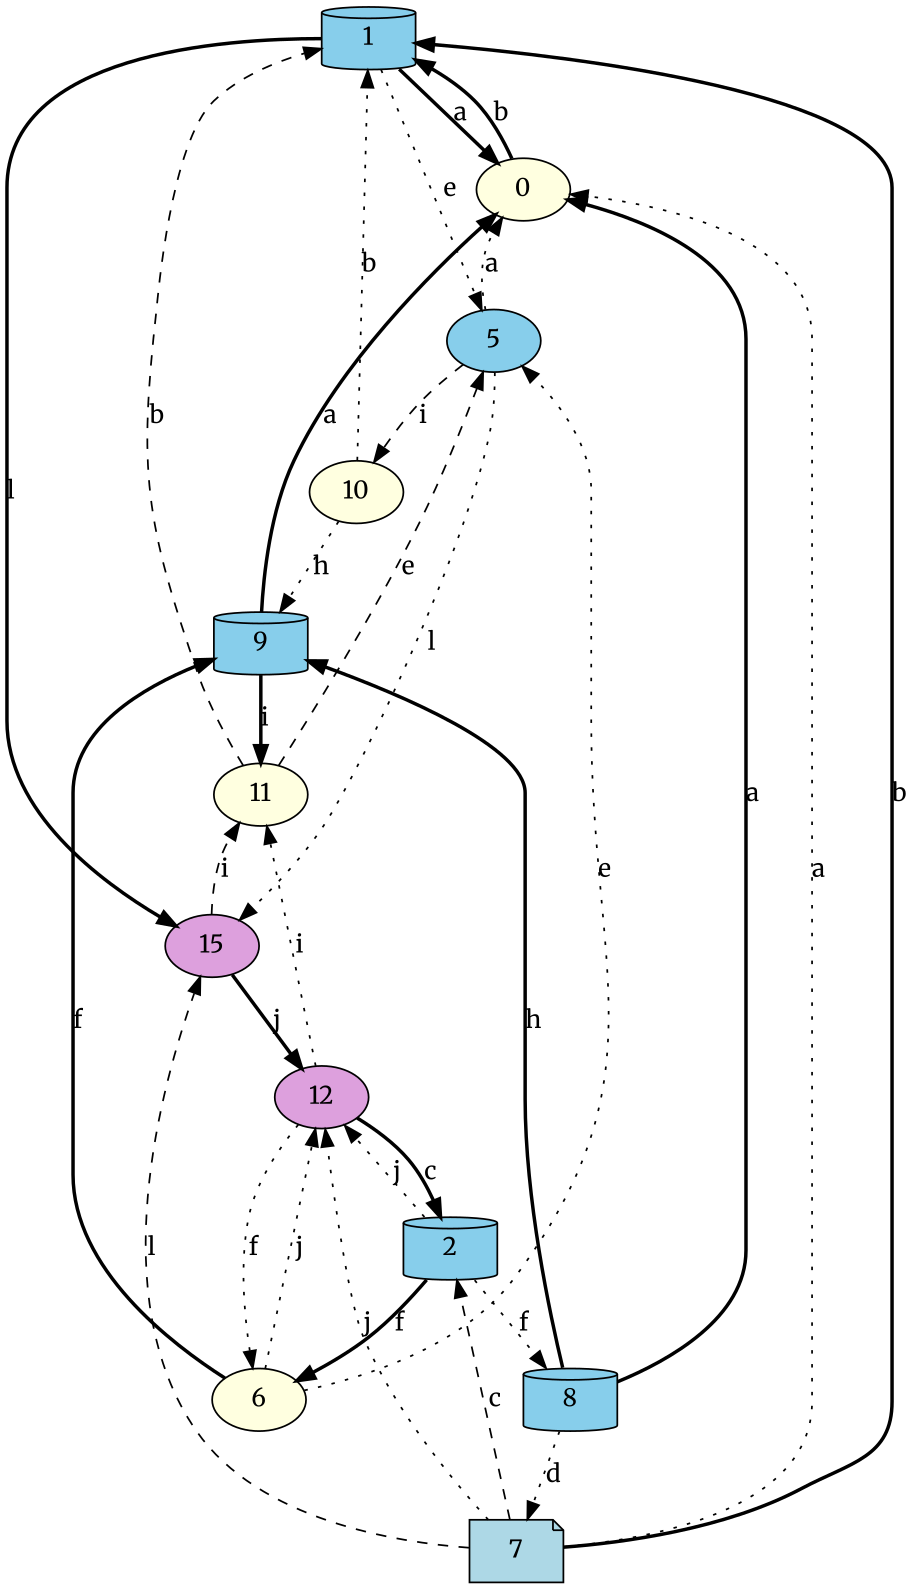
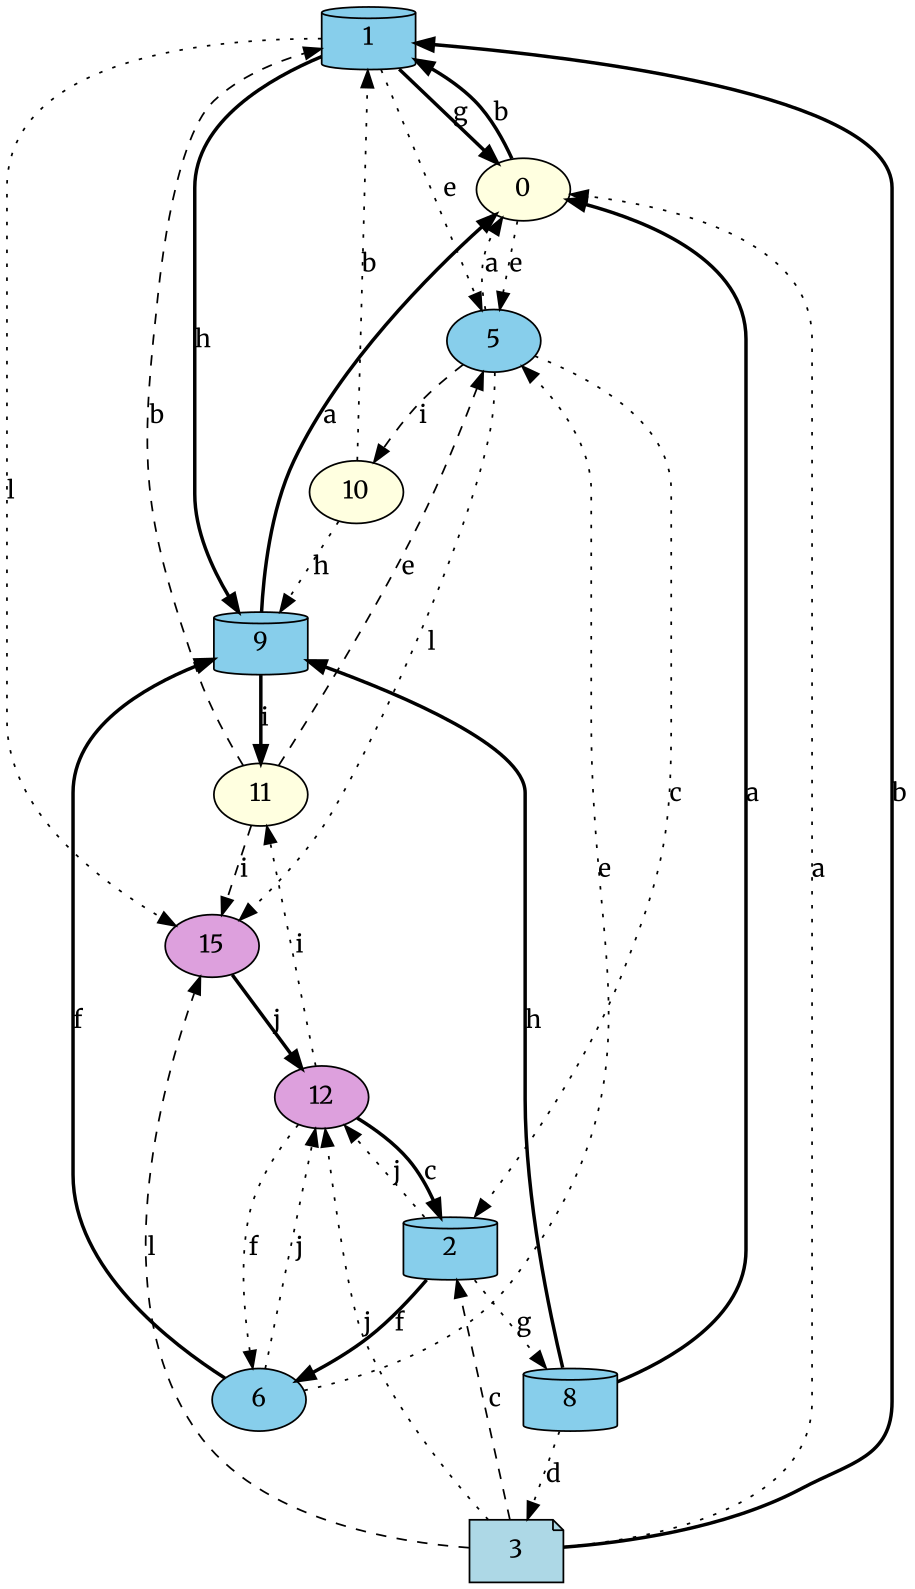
(461, 114) -> (461, 114)
none -> (510, 257)
none -> (195, 299)
(7, 393) -> (7, 393)
none -> (671, 768)
(216, 875) -> (239, 862)
(524, 1324) -> (524, 1324)
(259, 1400) -> (259, 1400)
(516, 1551) -> (516, 1551)
